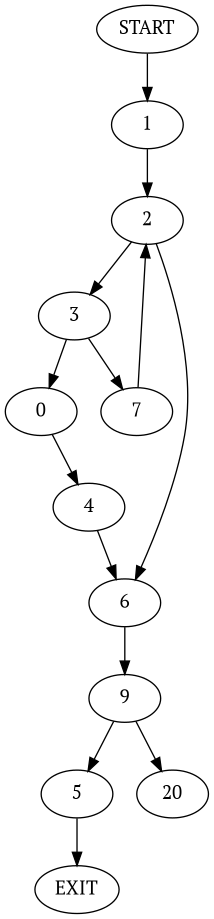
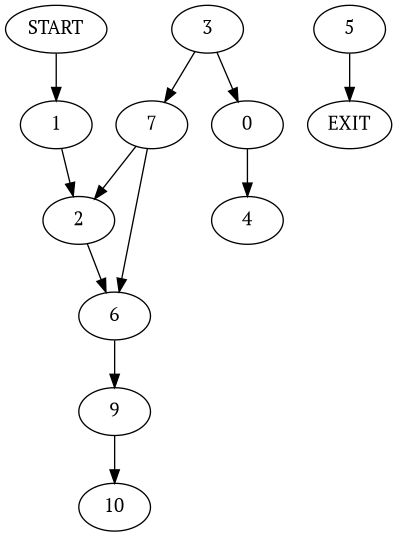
(115, 263) -> none
(104, 549) -> (135, 214)
(104, 740) -> none
(173, 794) -> (115, 507)
